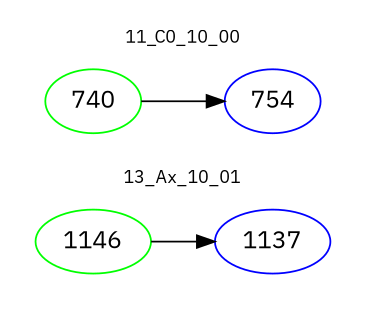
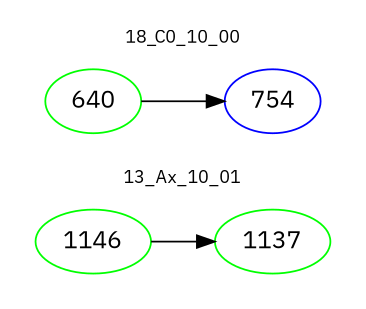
(183, 38) -> (183, 38)
(93, 101) -> (93, 101)
(273, 242) -> (273, 242)
